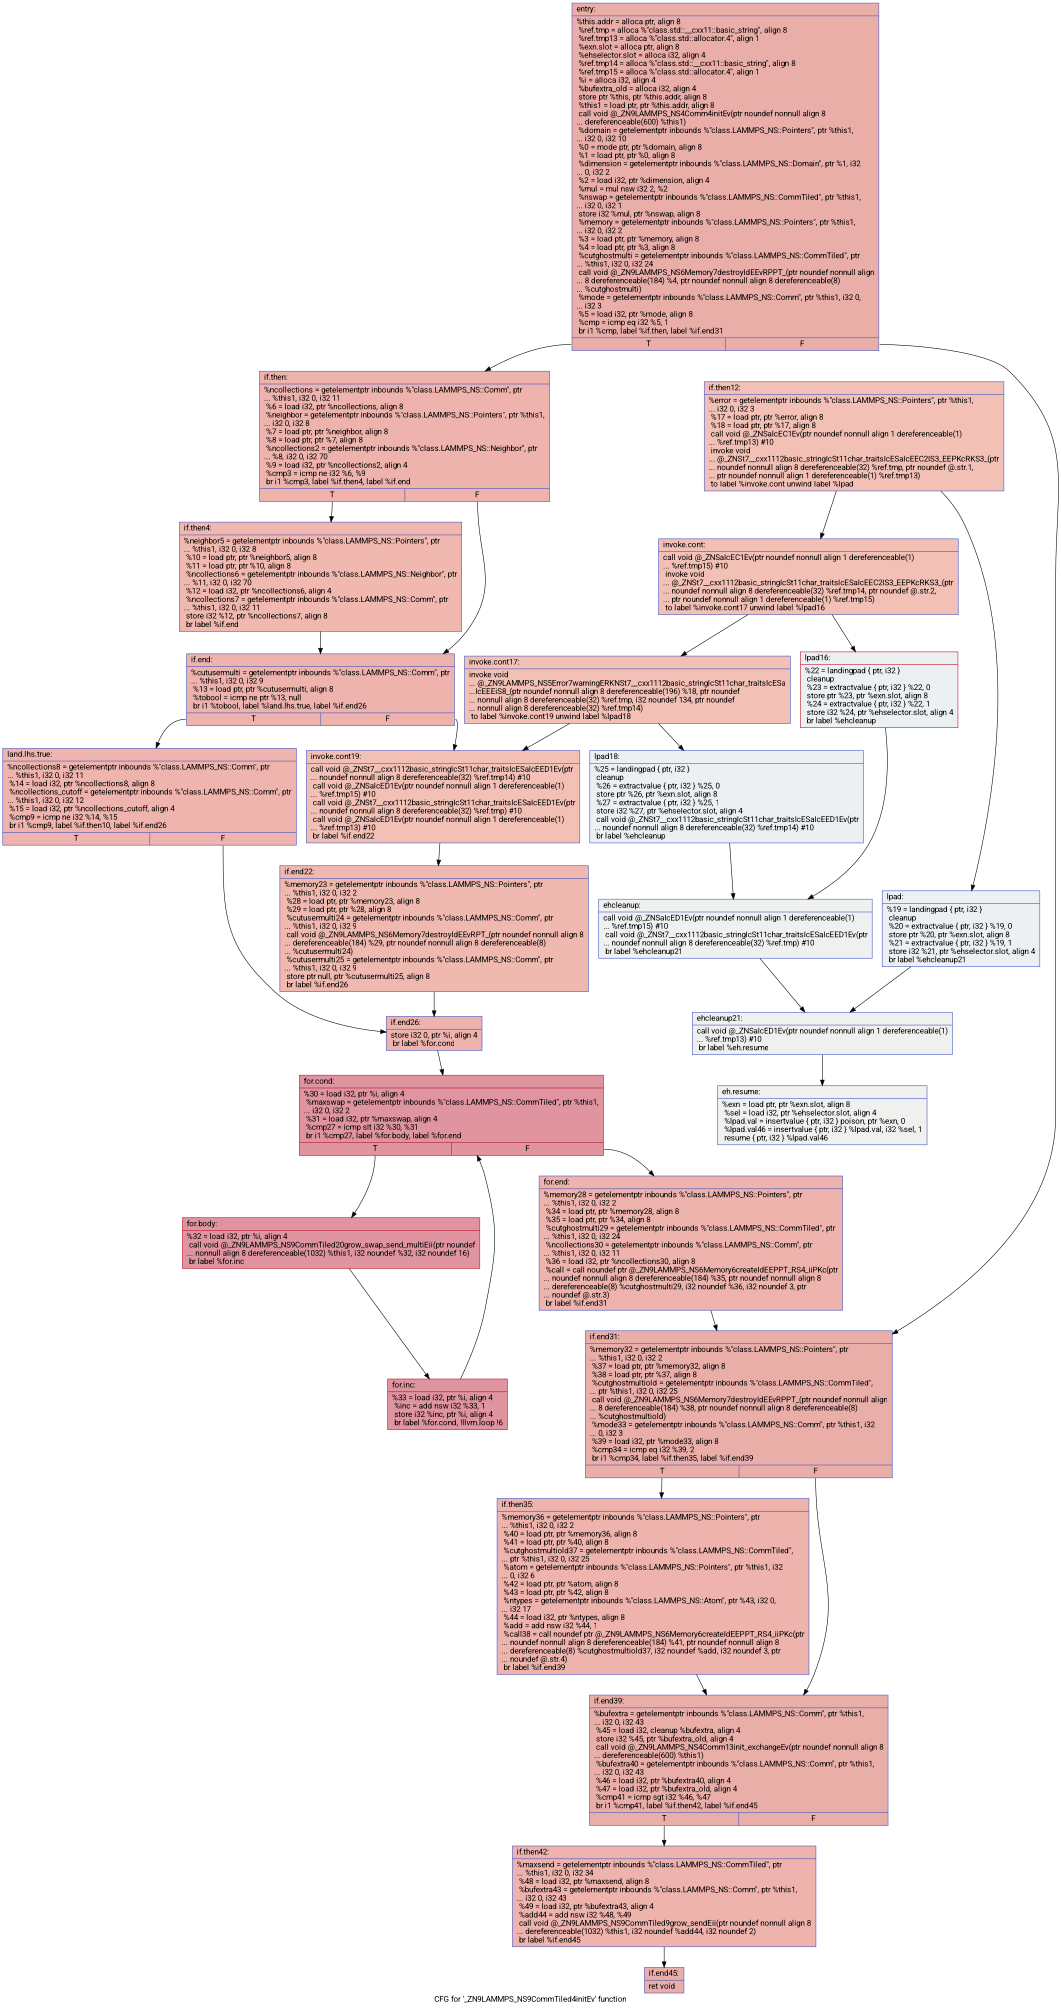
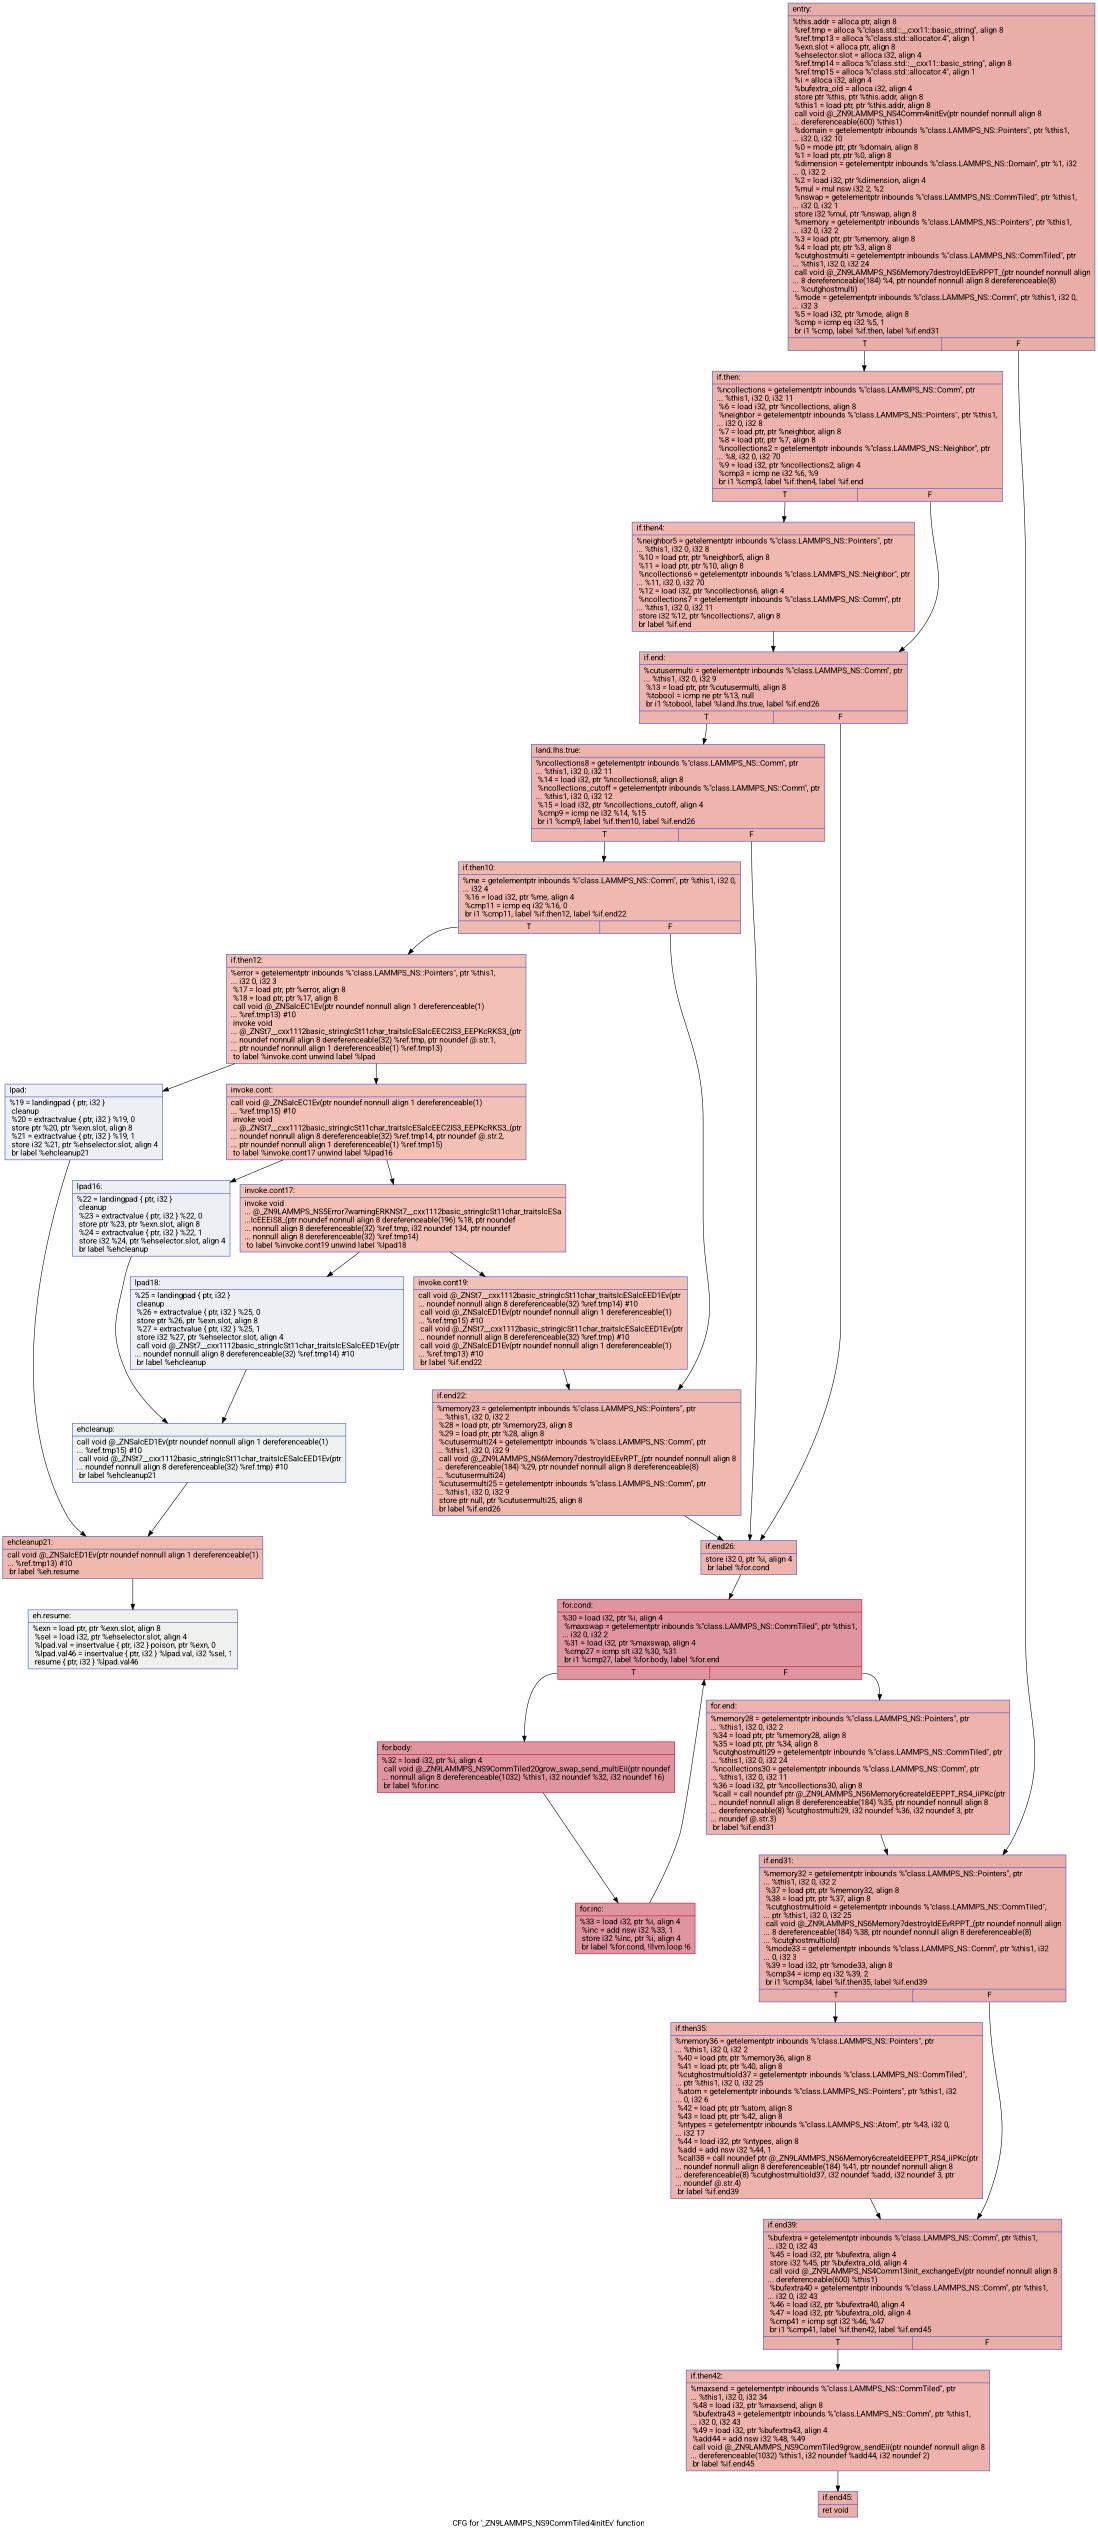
(879, 690) -> (151, 1218)
(457, 732) -> (841, 1138)
none -> (600, 898)
(822, 1033) -> (133, 1557)
(667, 1731) -> (832, 2255)
